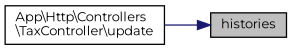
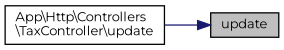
(249, 25) -> (245, 25)
